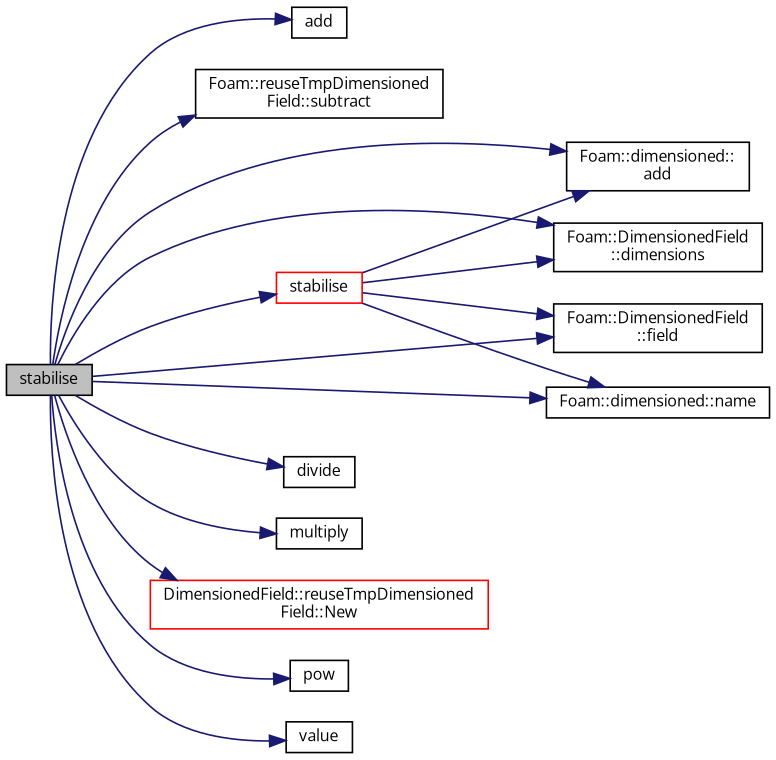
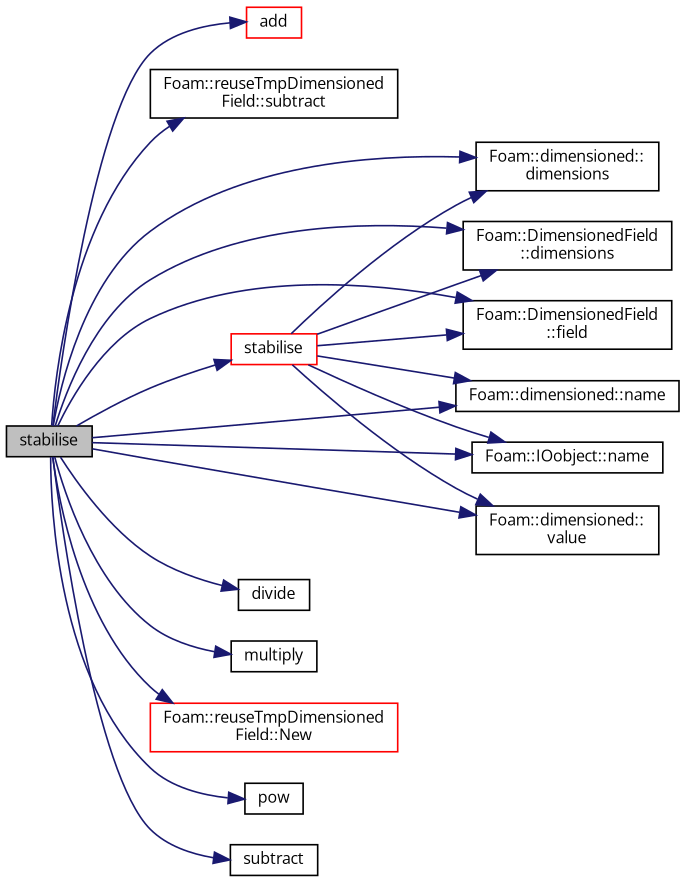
(319, 23) -> (274, 23)
(658, 167) -> (567, 167)
none -> (567, 458)
none -> (567, 530)
(319, 605) -> (274, 728)
(319, 737) -> (274, 860)
